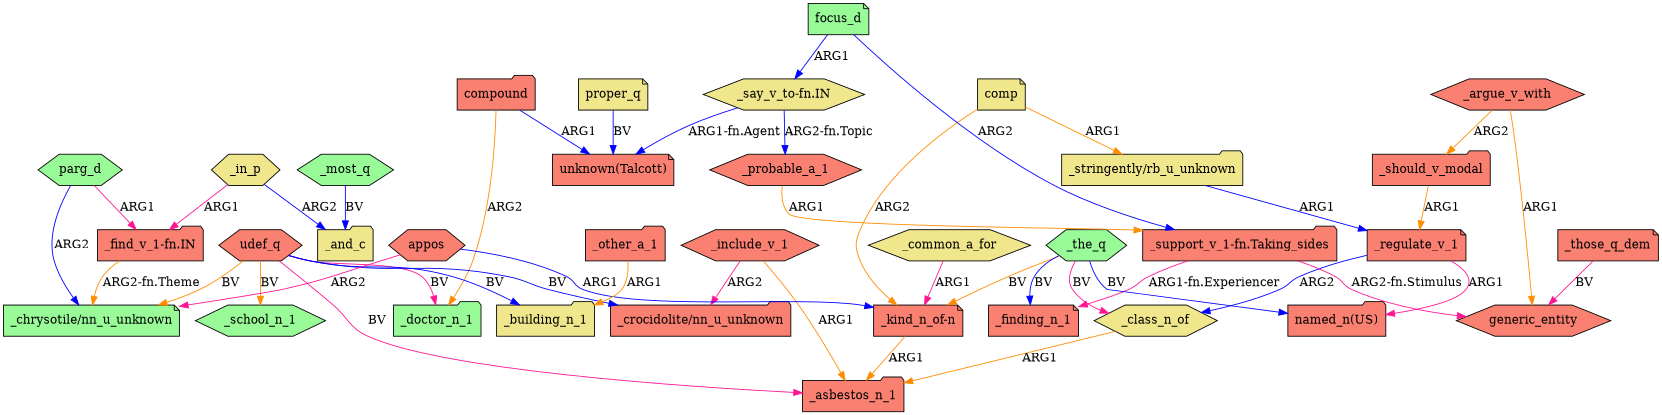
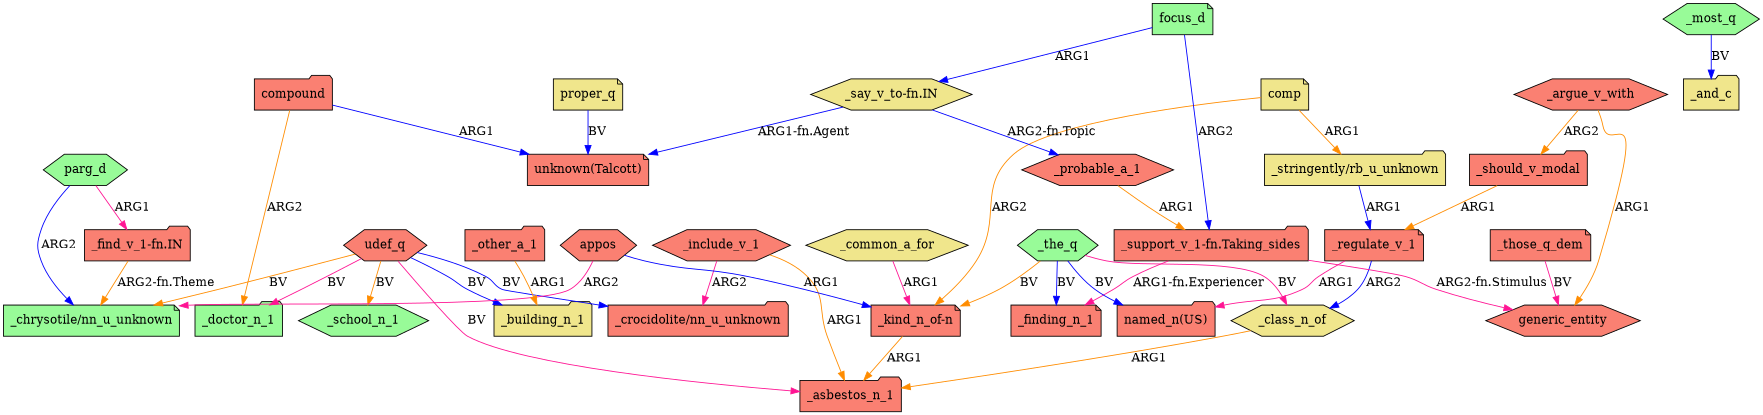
(246, 170) -> none
